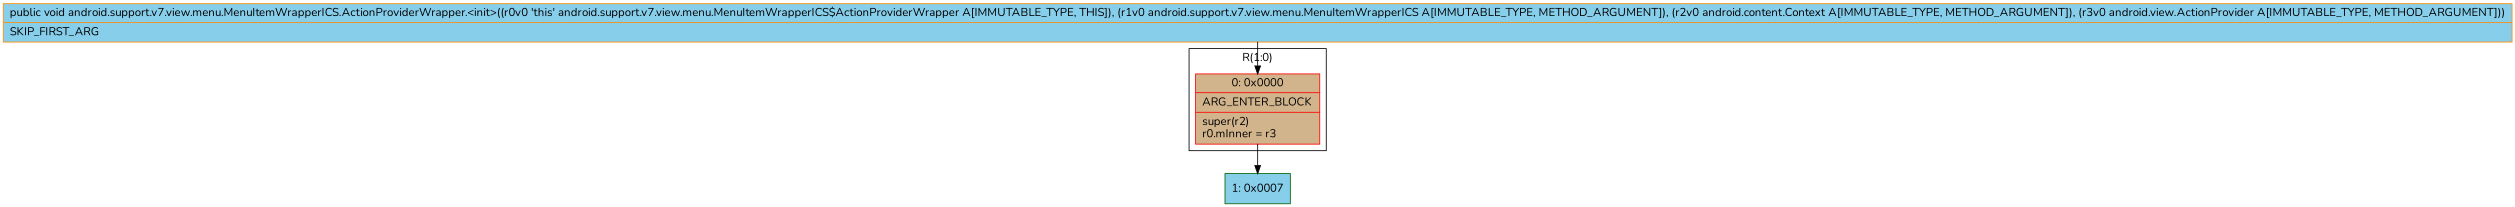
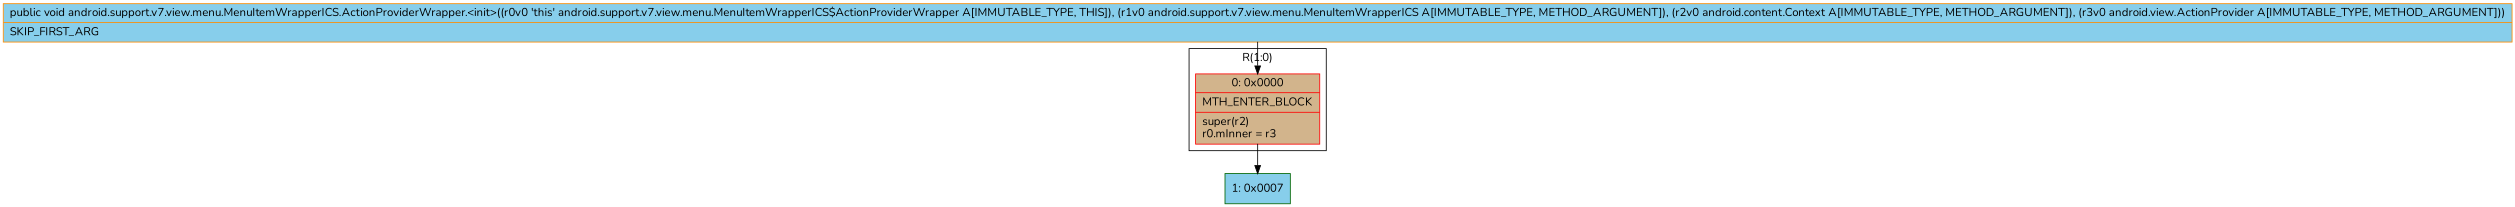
(1257, 102) -> (1258, 102)
